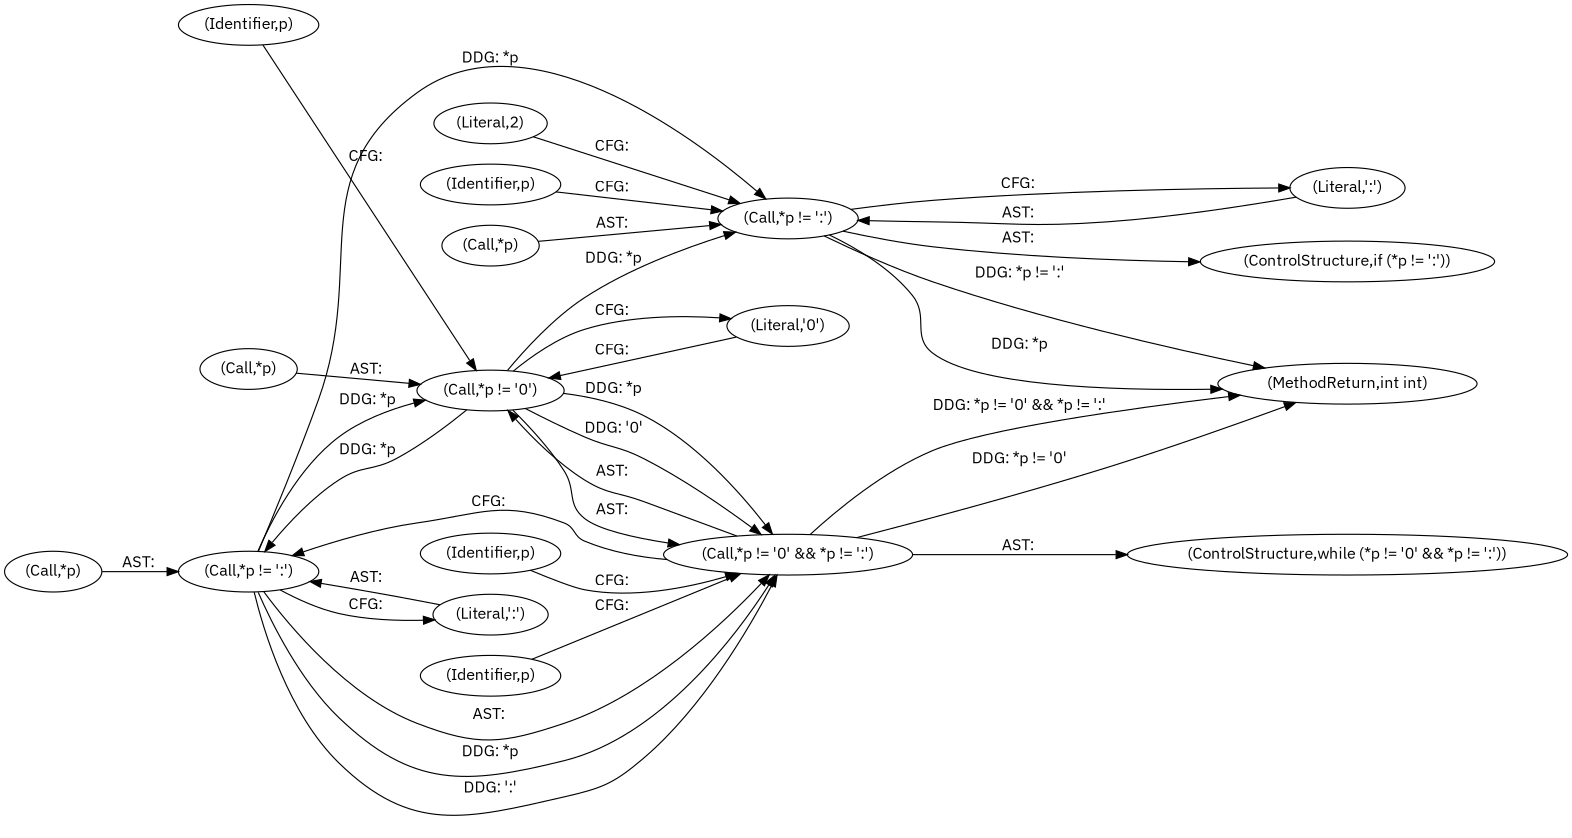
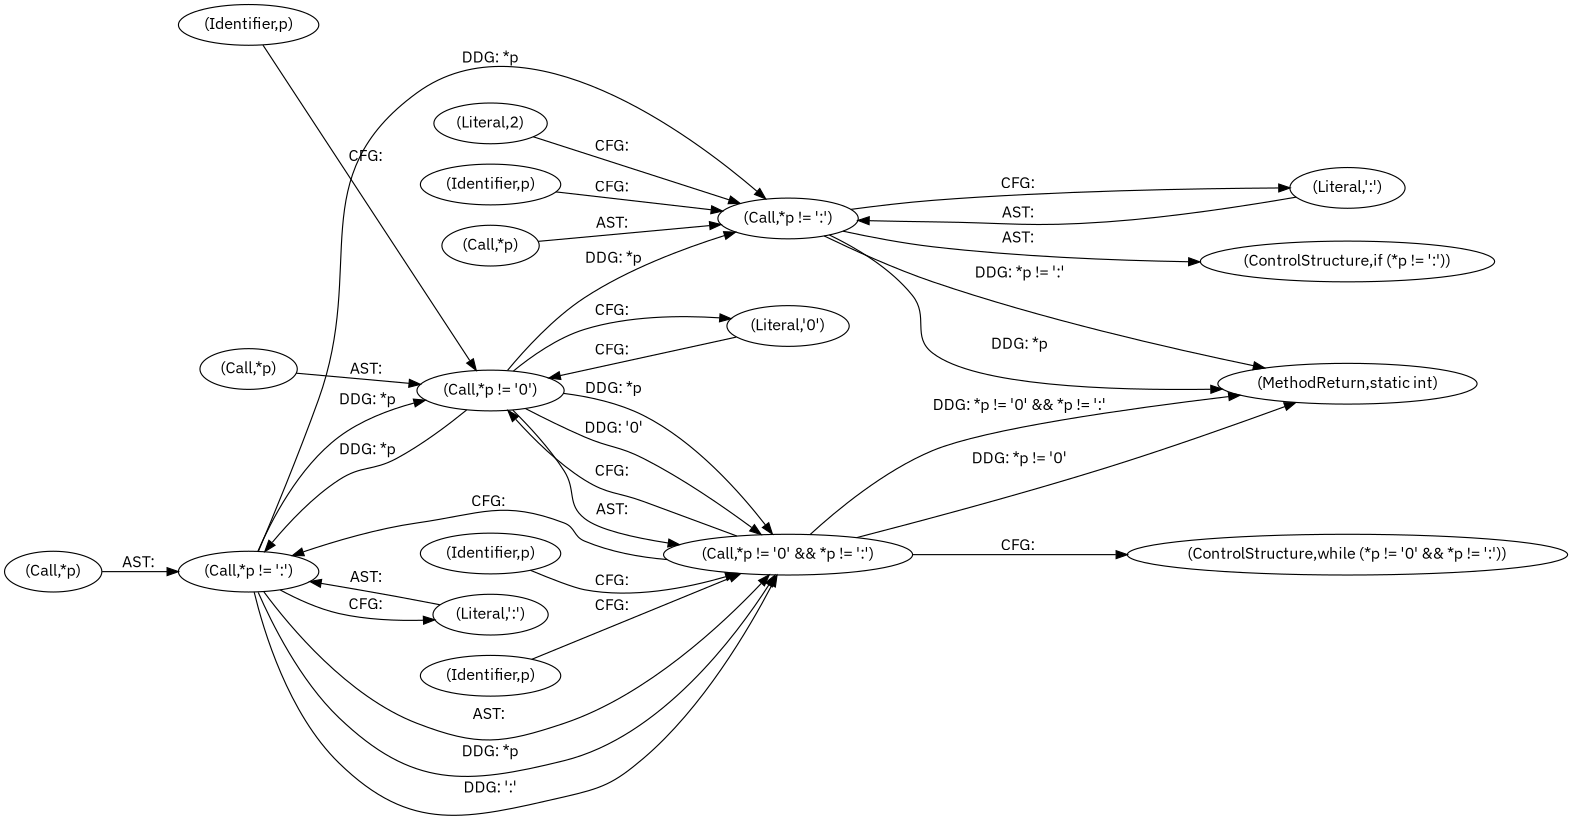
(1347, 384) -> (1347, 384)
(614, 471) -> (614, 471)
(1020, 546) -> (1020, 546)
